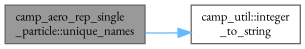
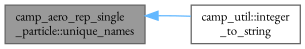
(162, 33) -> (175, 16)
